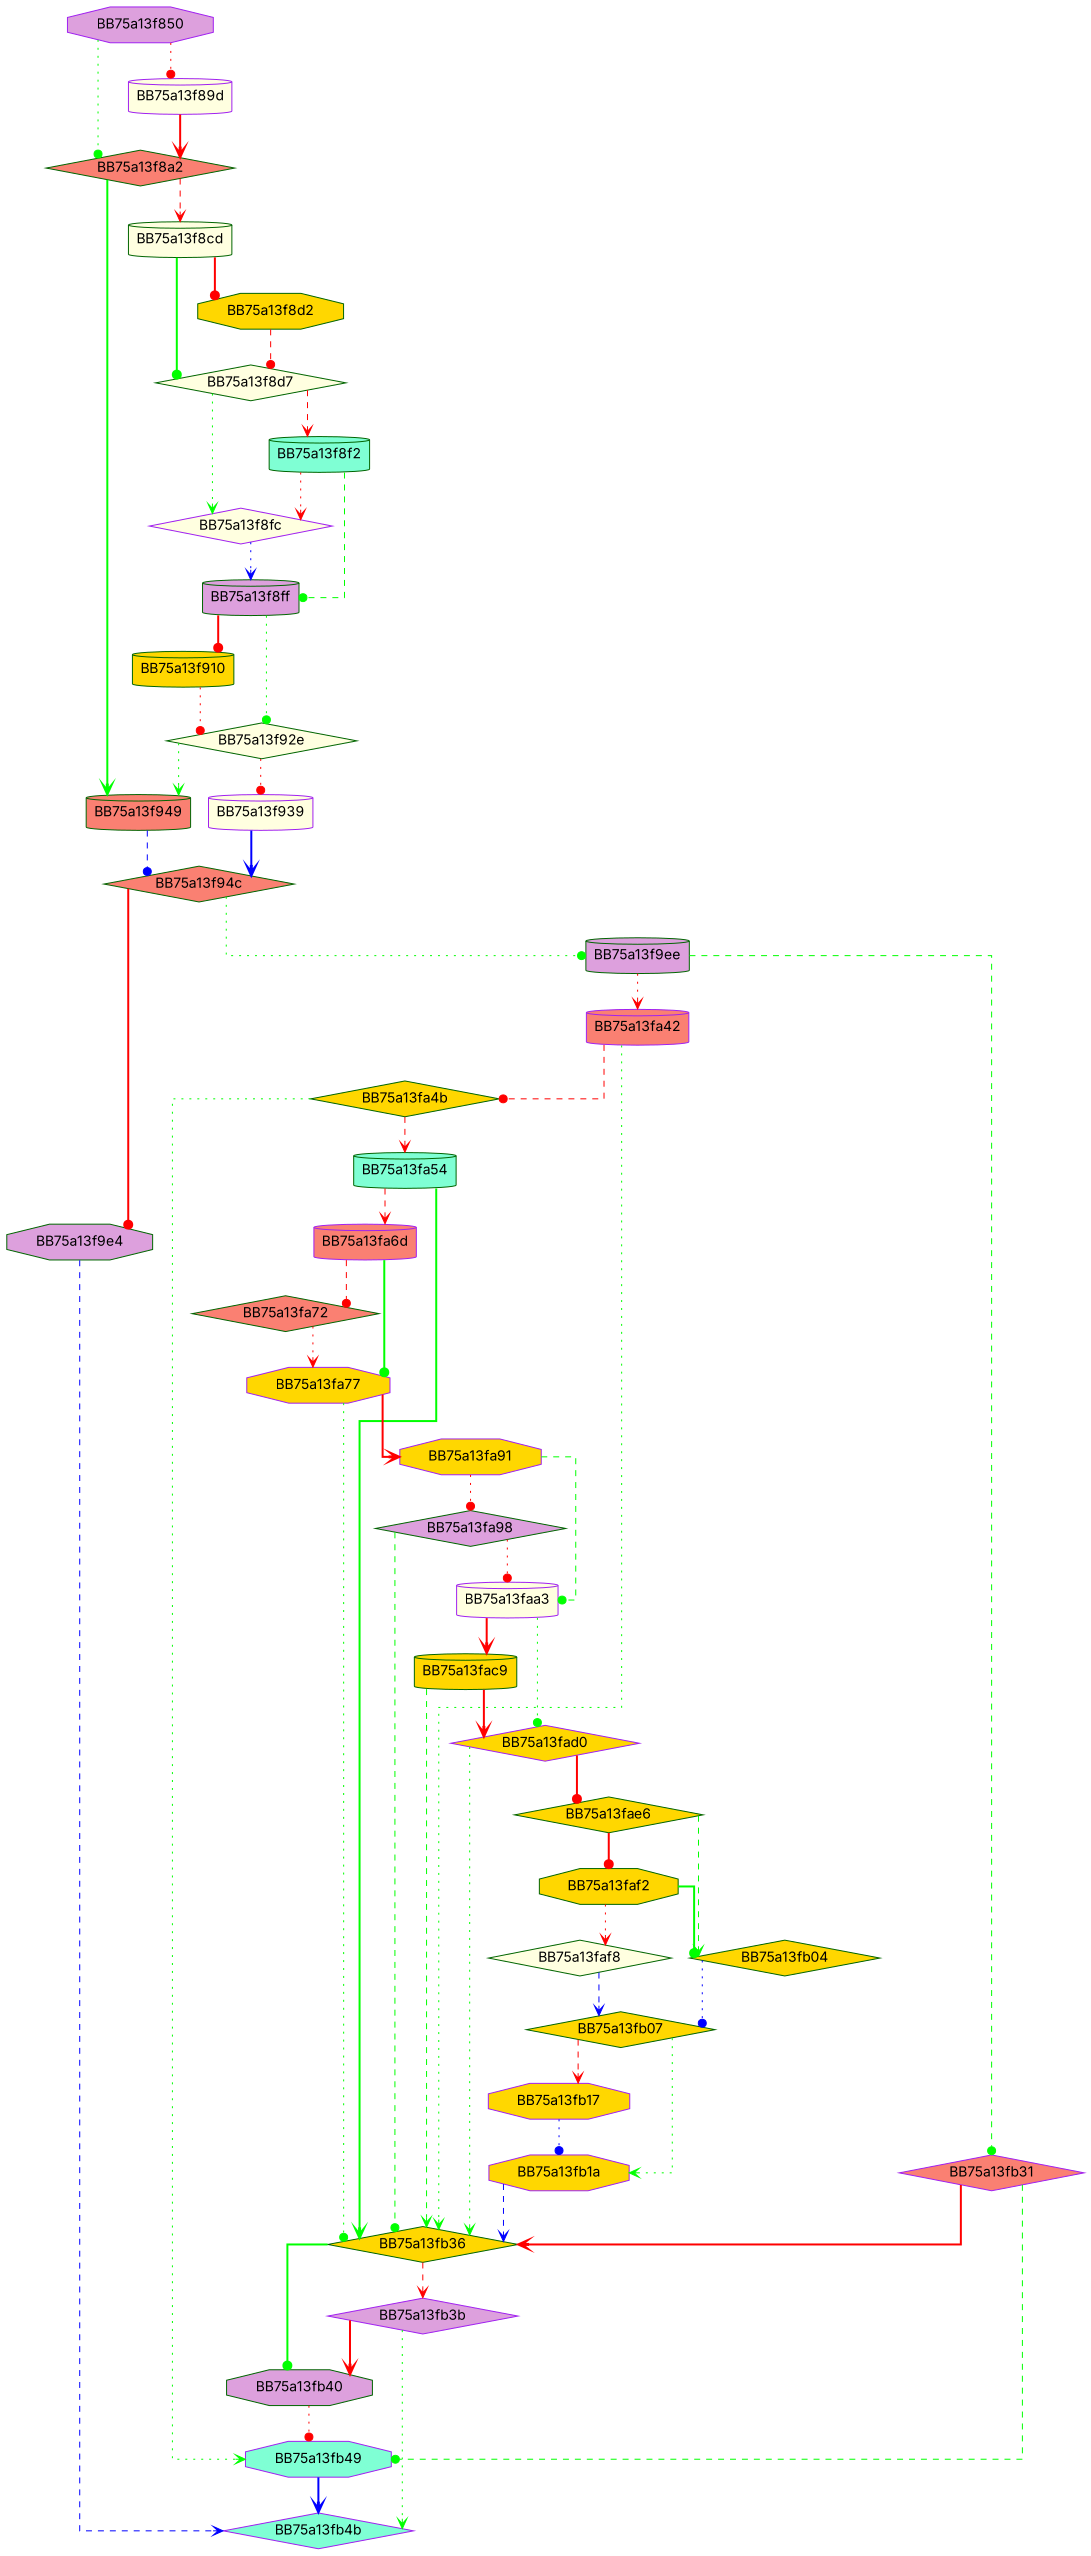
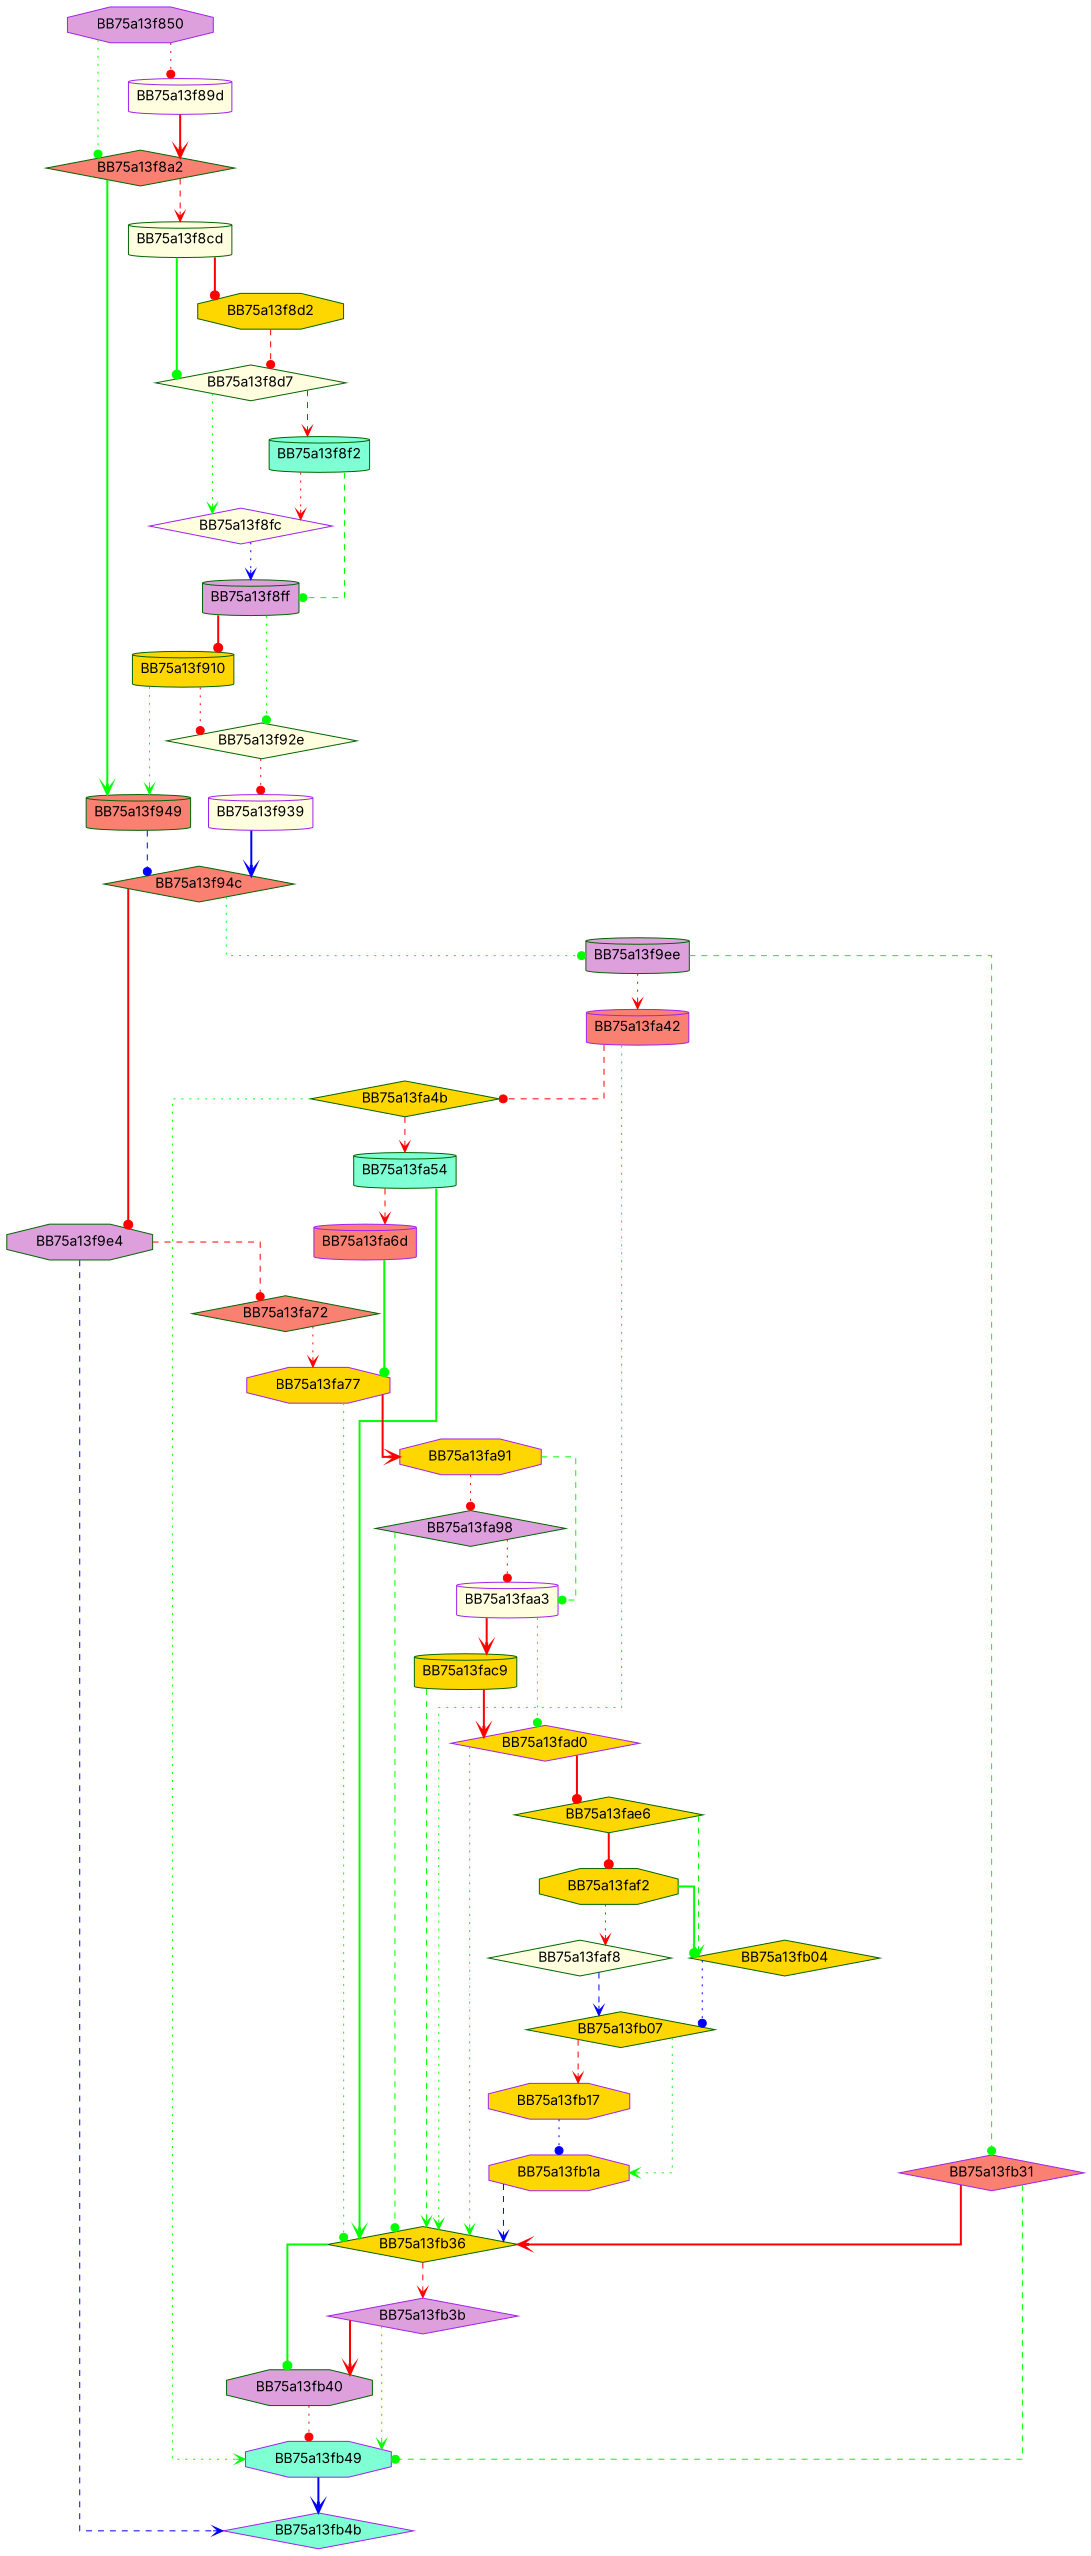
(179, 764) -> (150, 736)
(346, 1280) -> (232, 1242)
(402, 2424) -> (382, 2383)
